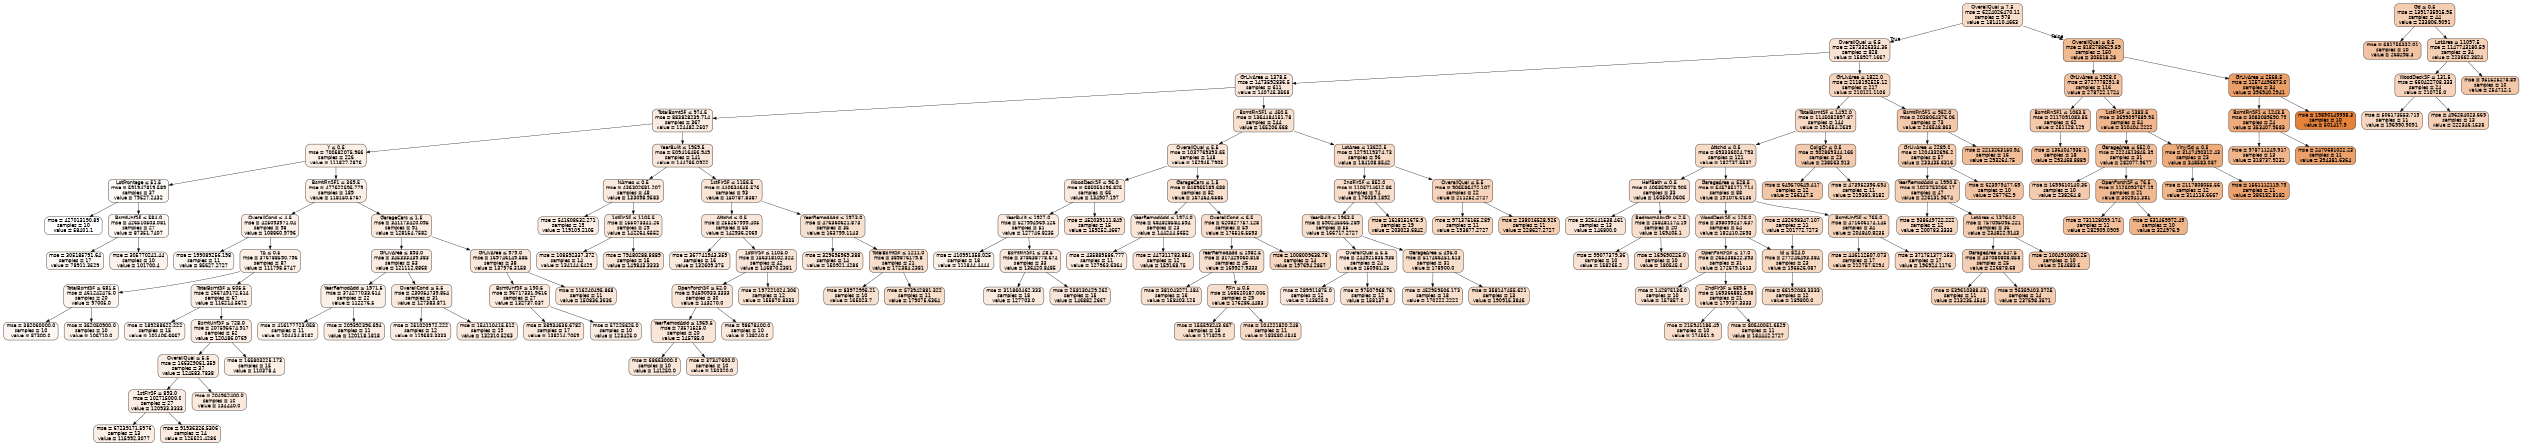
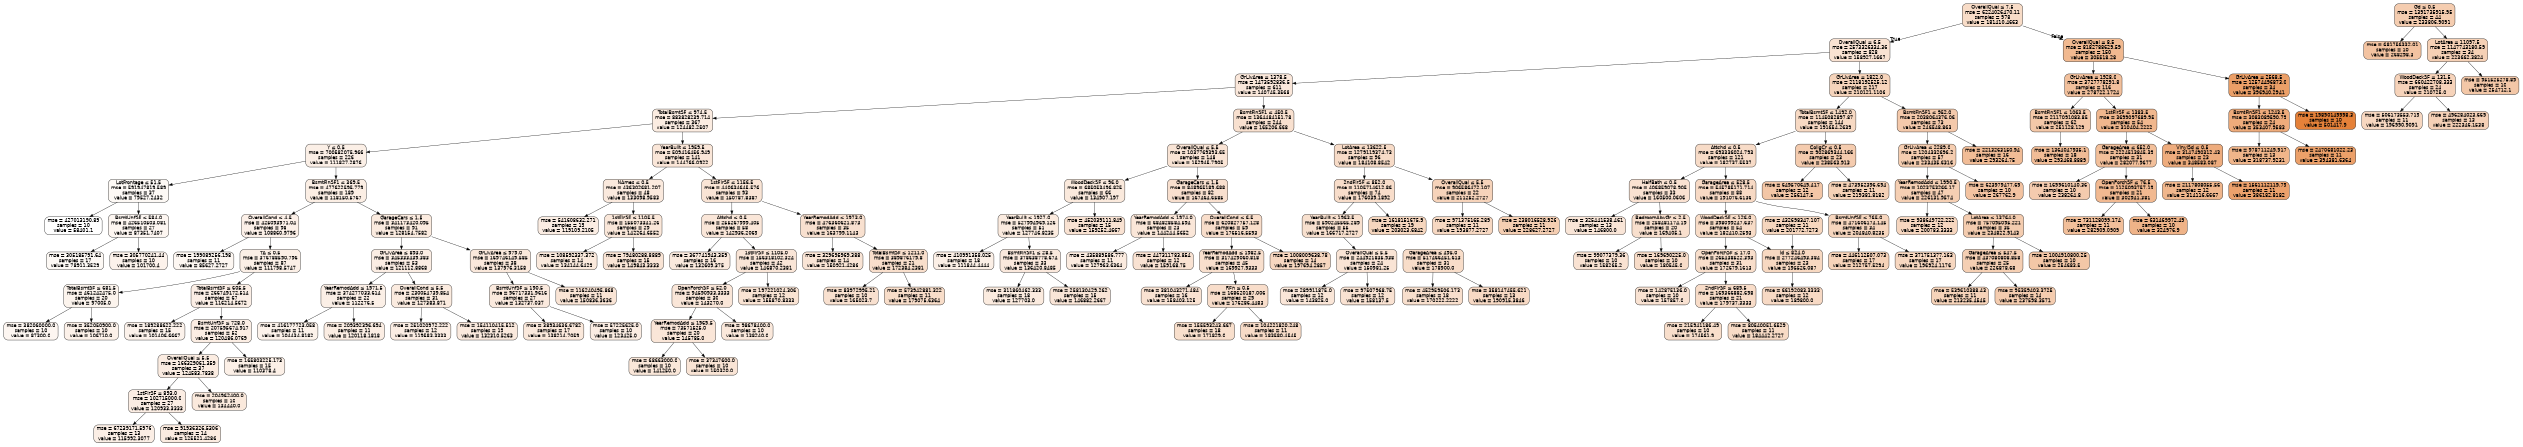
(1381, 243) -> none
